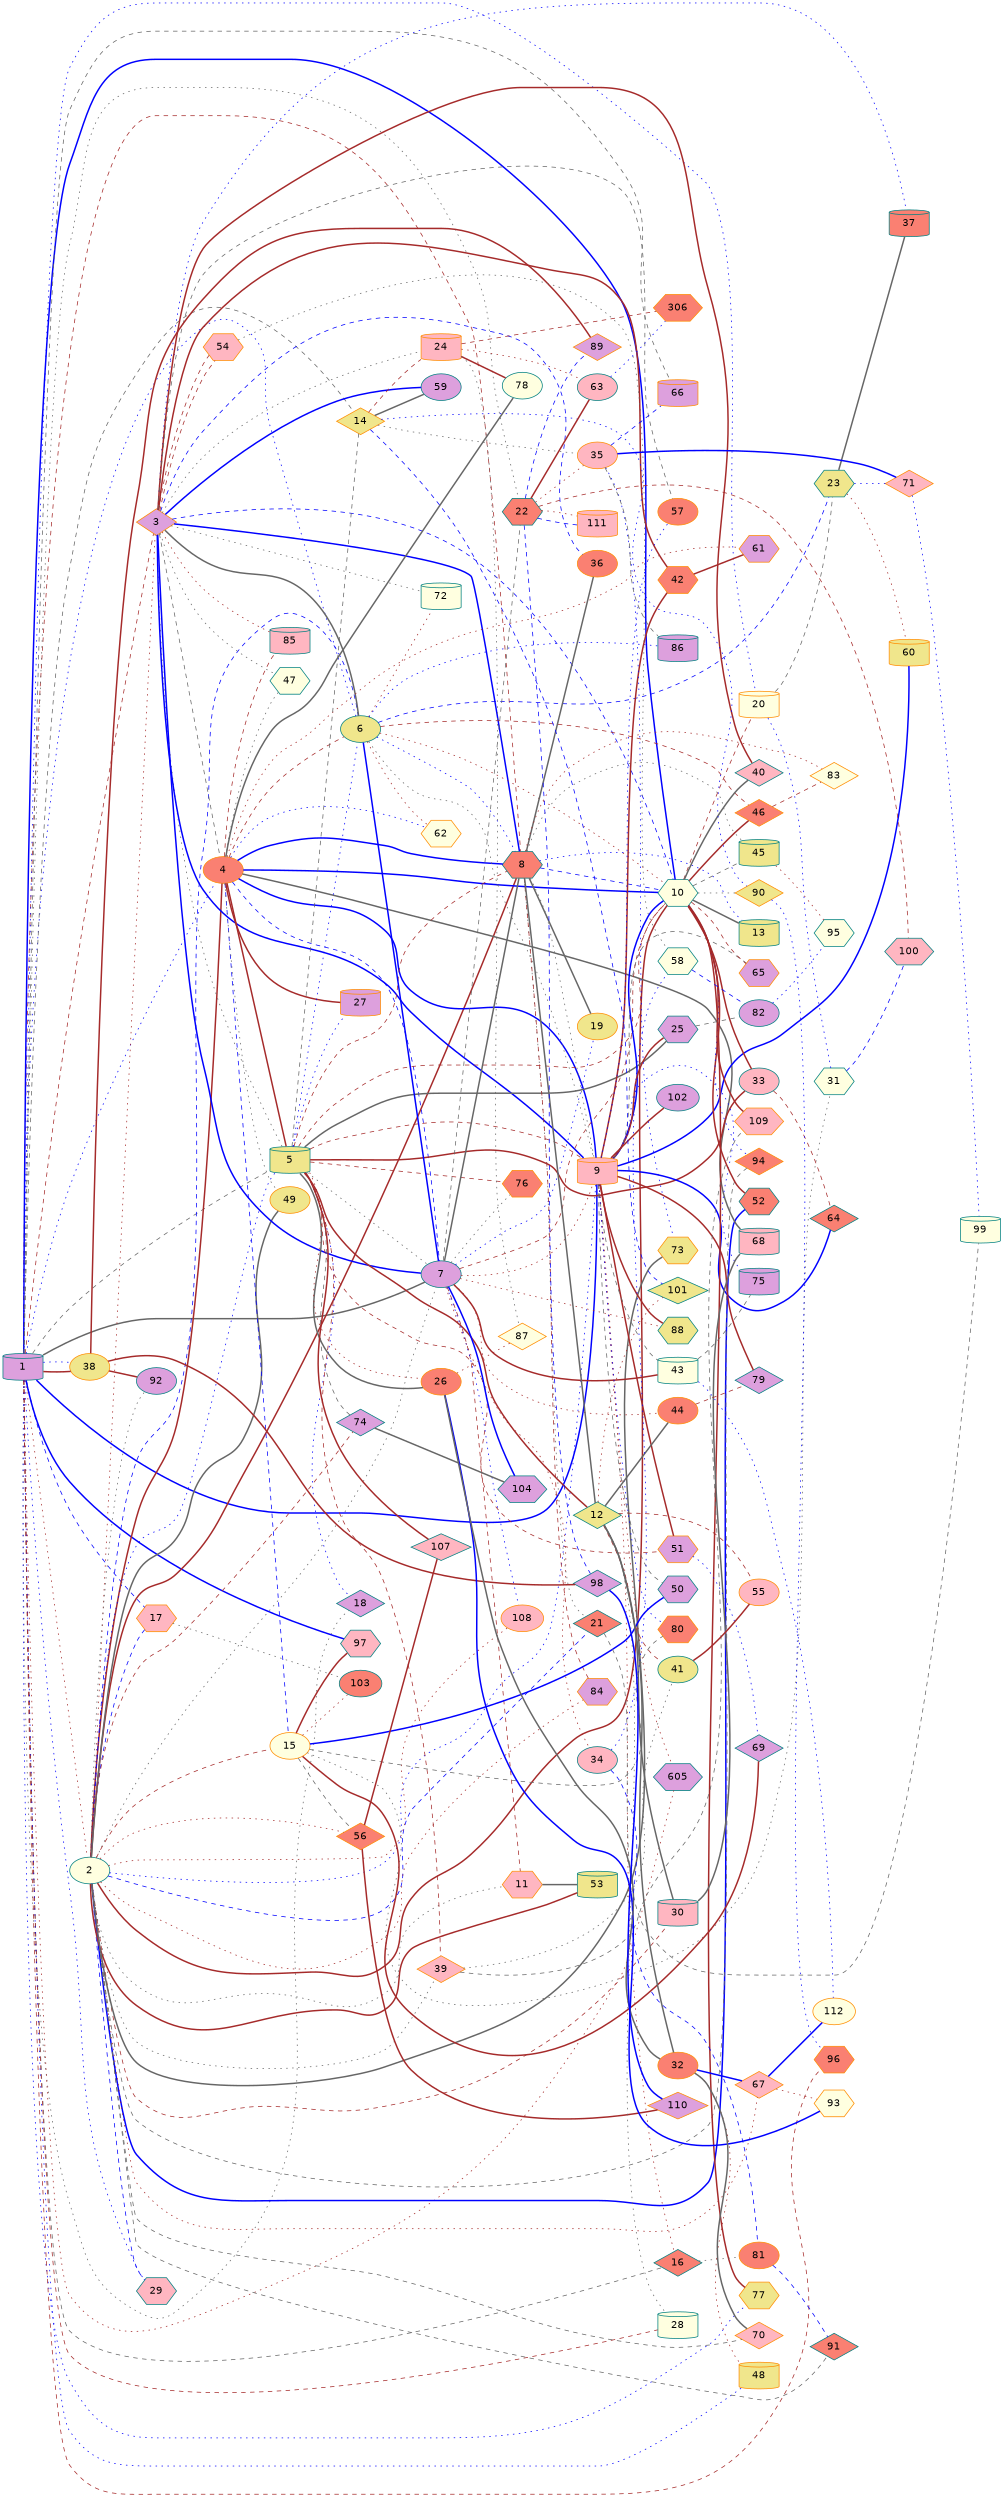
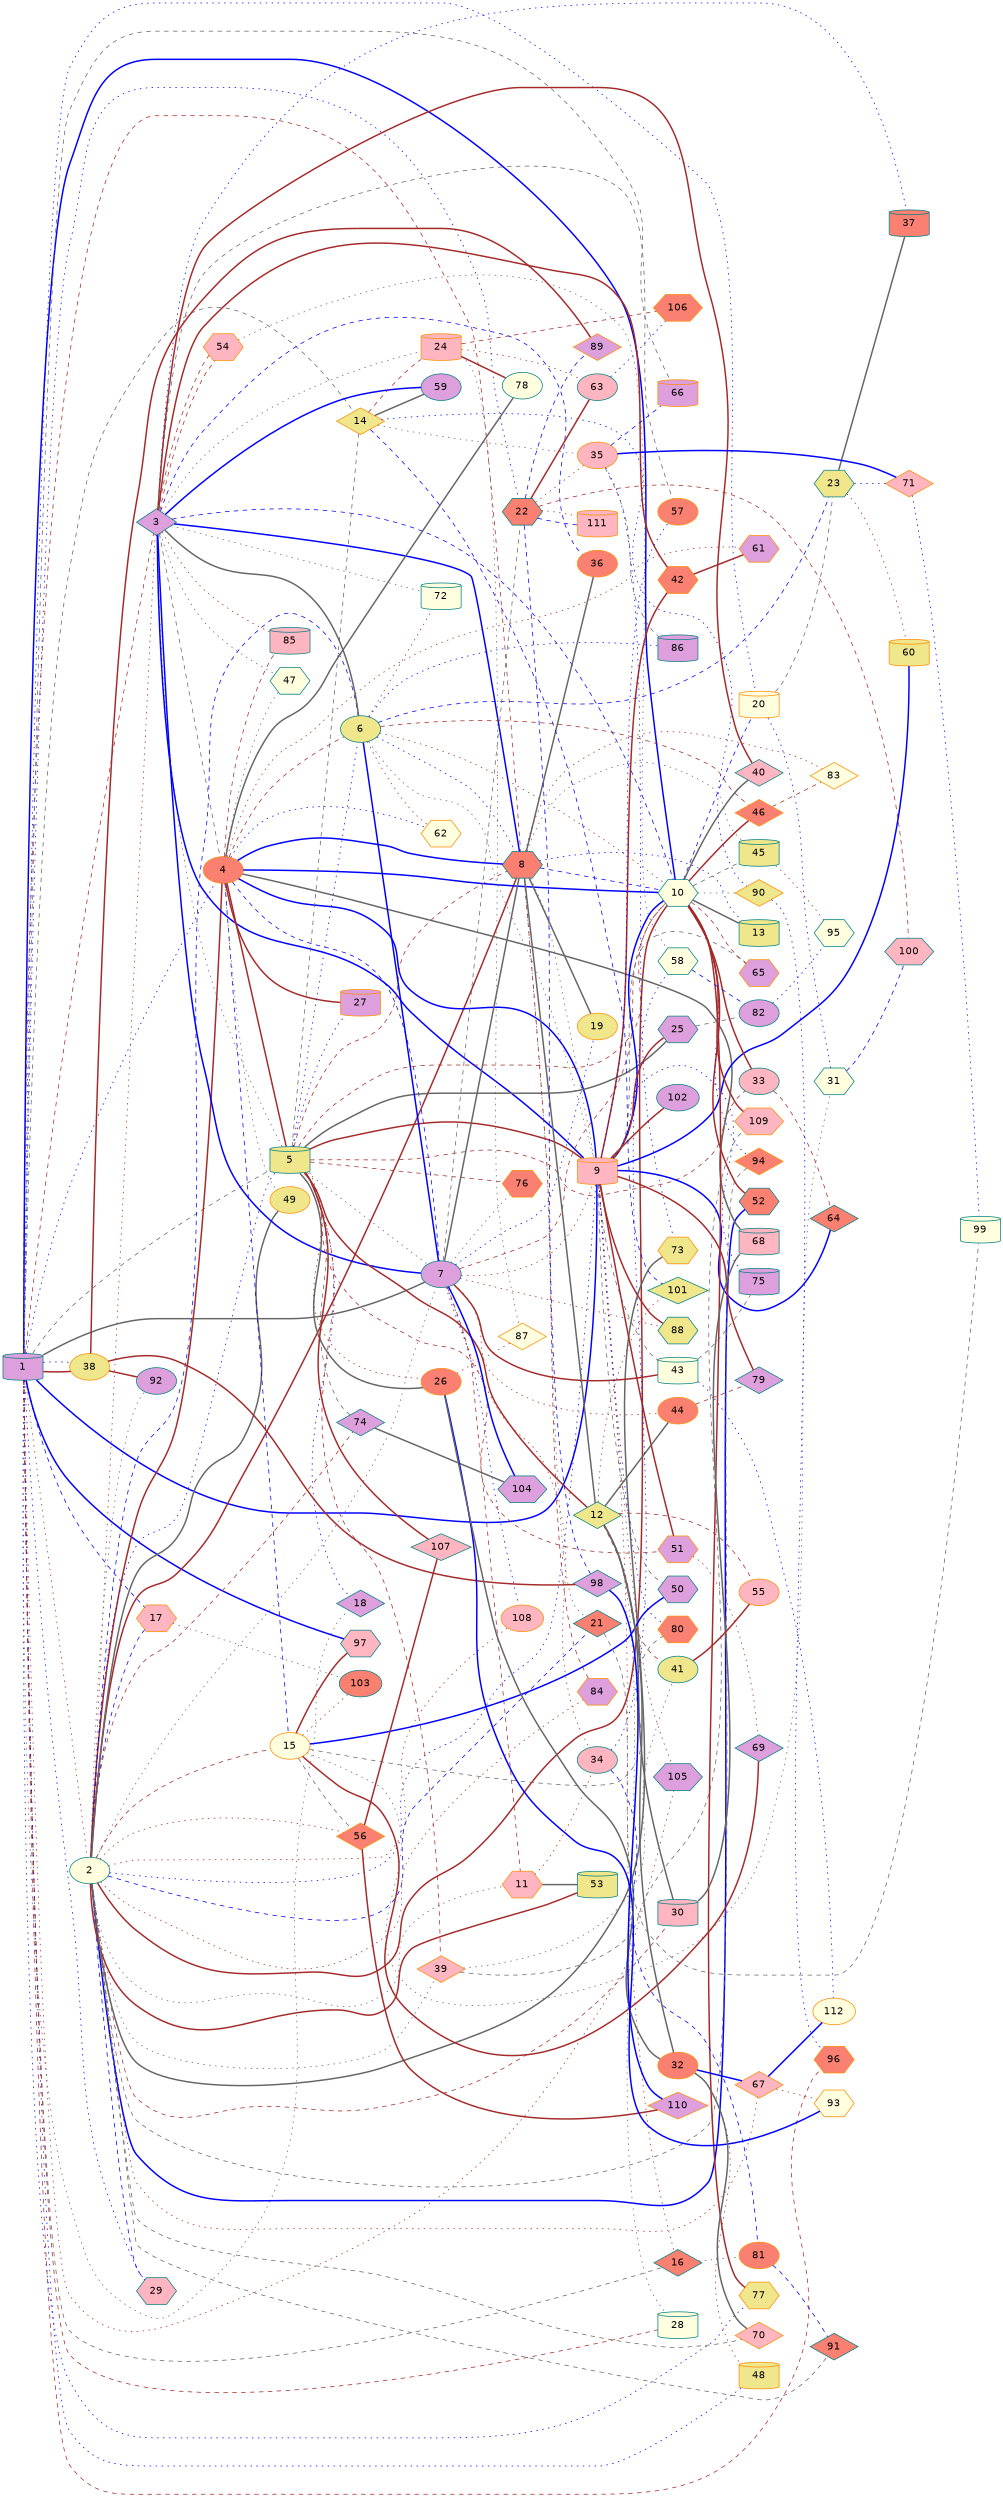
(678, 308) -> (678, 308)
(55, 382) -> (55, 382)
(156, 522) -> (156, 522)
(83, 601) -> none
(712, 806) -> (712, 806)
(448, 1122) -> (448, 1122)
(534, 1159) -> (534, 1159)
(741, 1639) -> (741, 1639)
(678, 1777) -> (678, 1777)
none -> (568, 1826)
